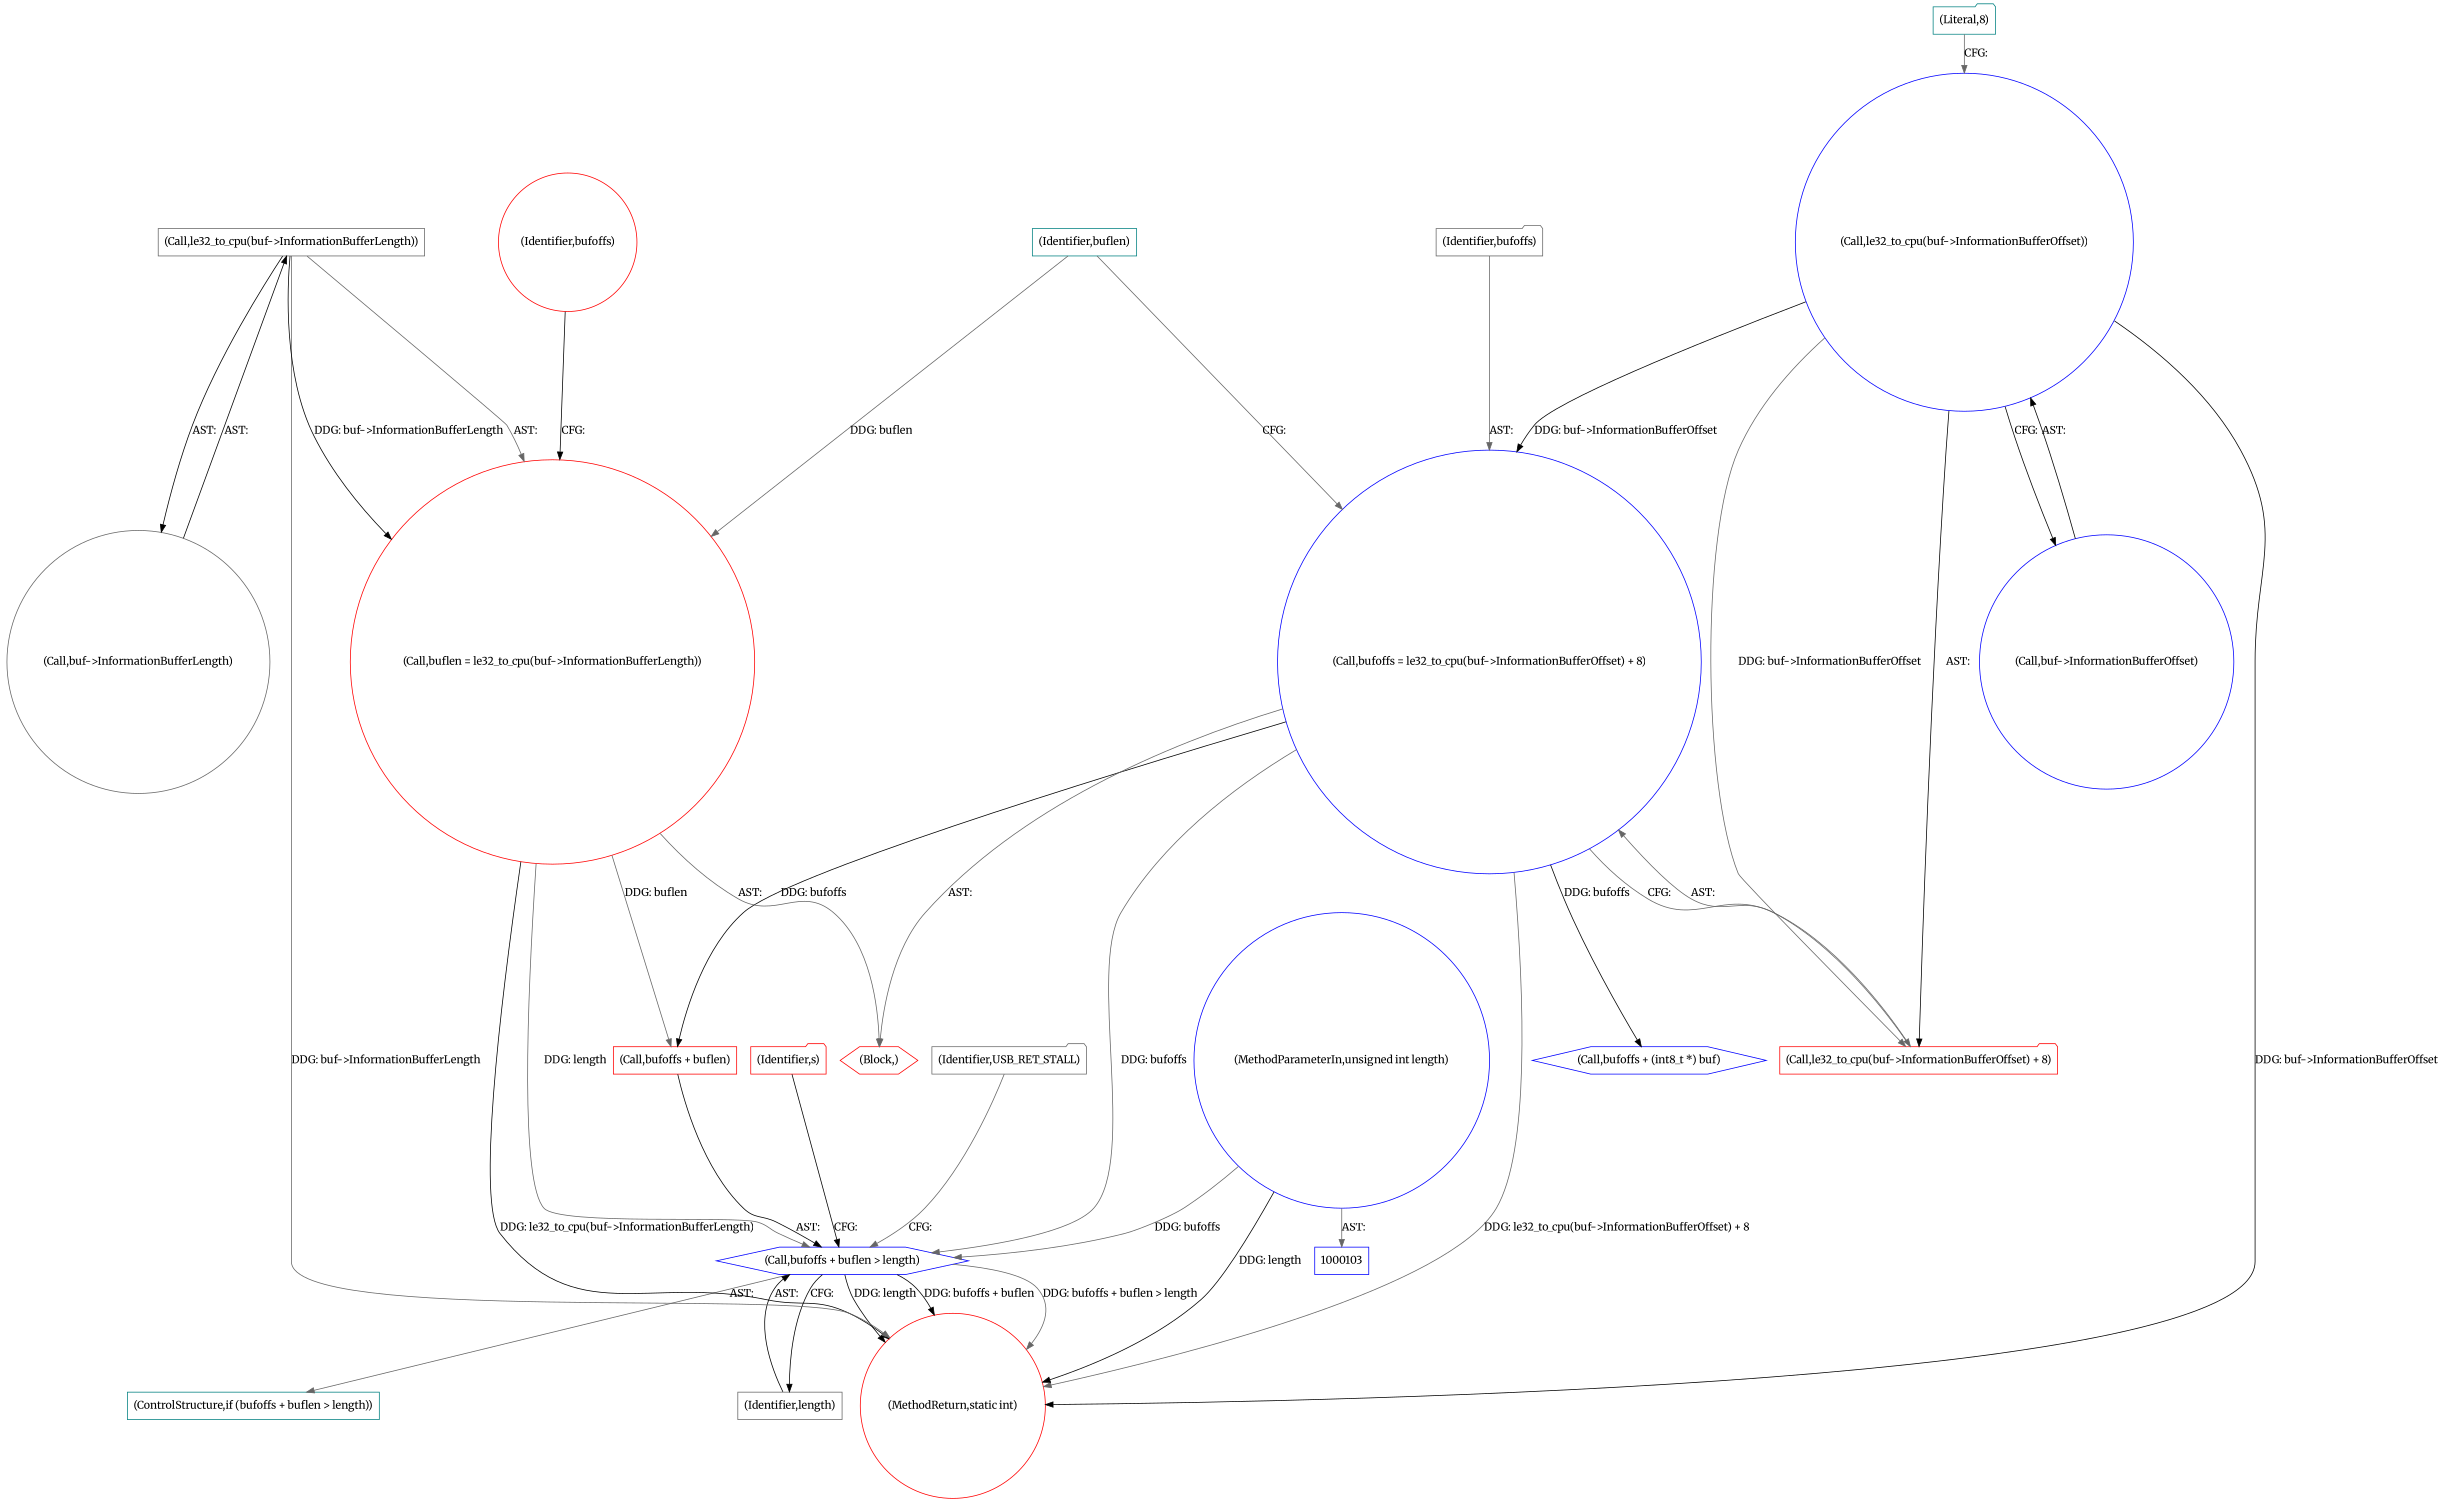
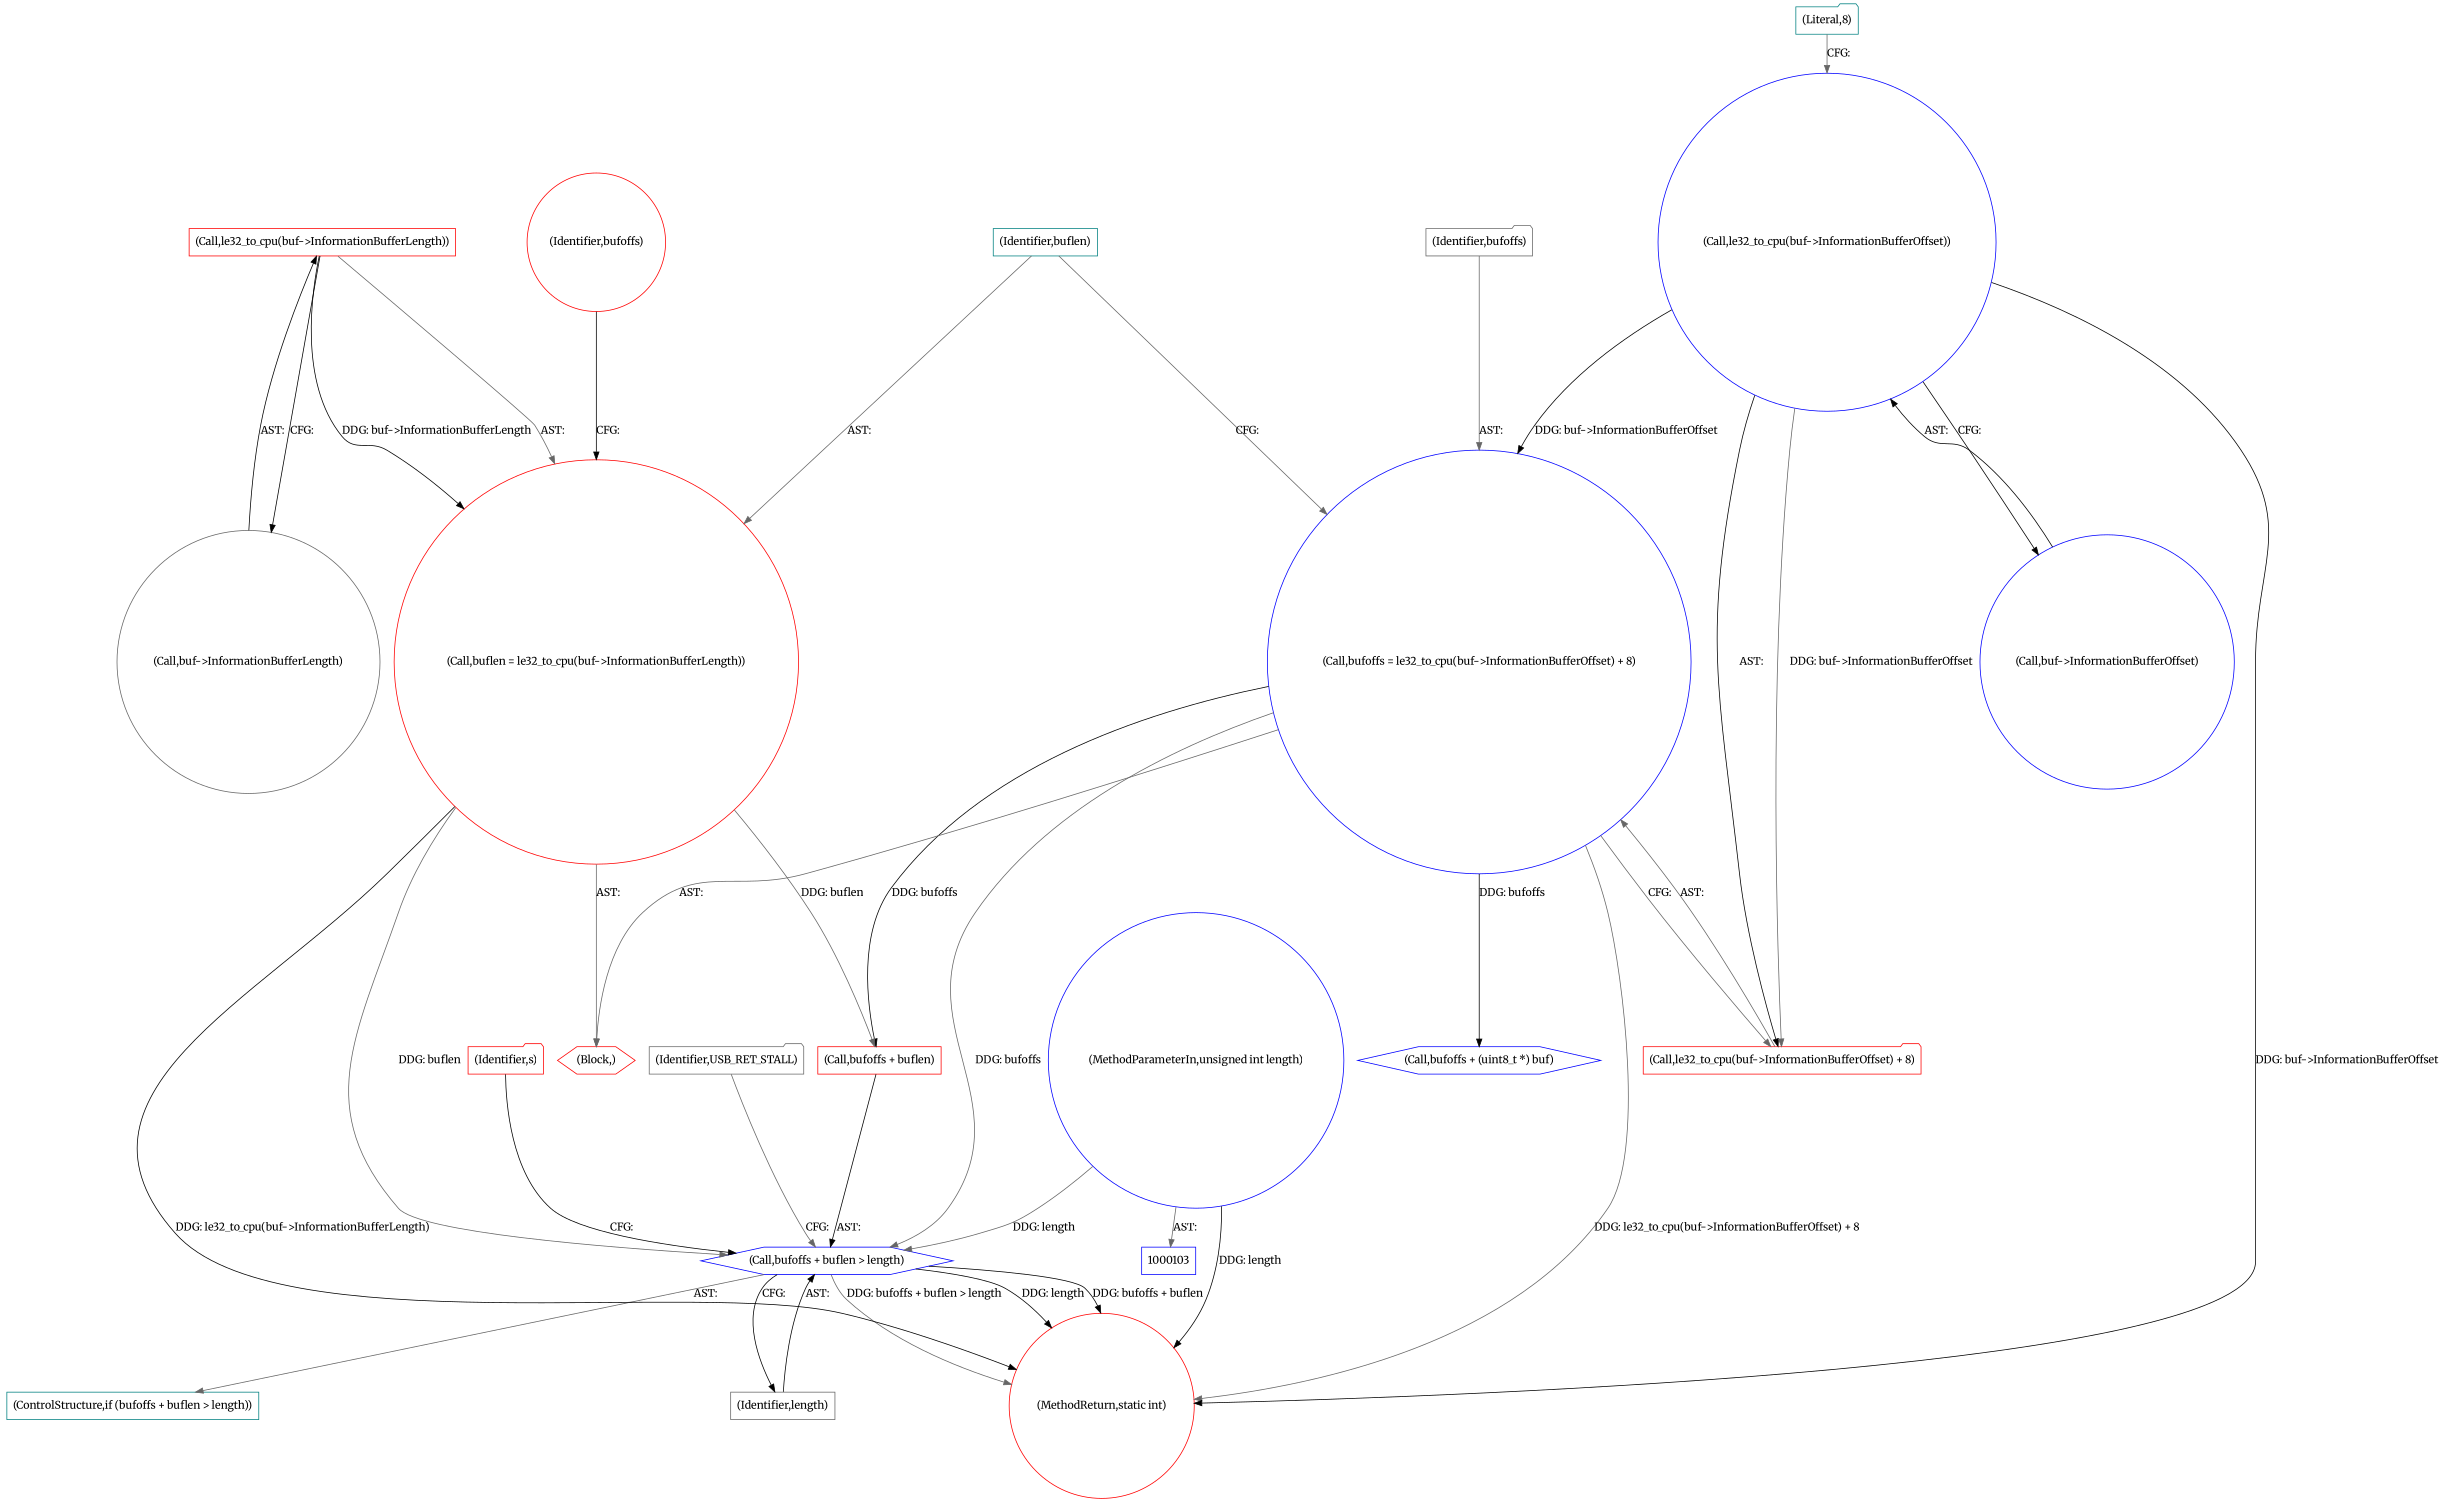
(291, 242) -> (322, 242)
(206, 431) -> (303, 431)
(881, 431) -> (861, 431)
(575, 1060) -> (430, 1060)
(1649, 1060) -> (1479, 1060)
(291, 1062) -> none
(1188, 1228) -> (1044, 1228)
